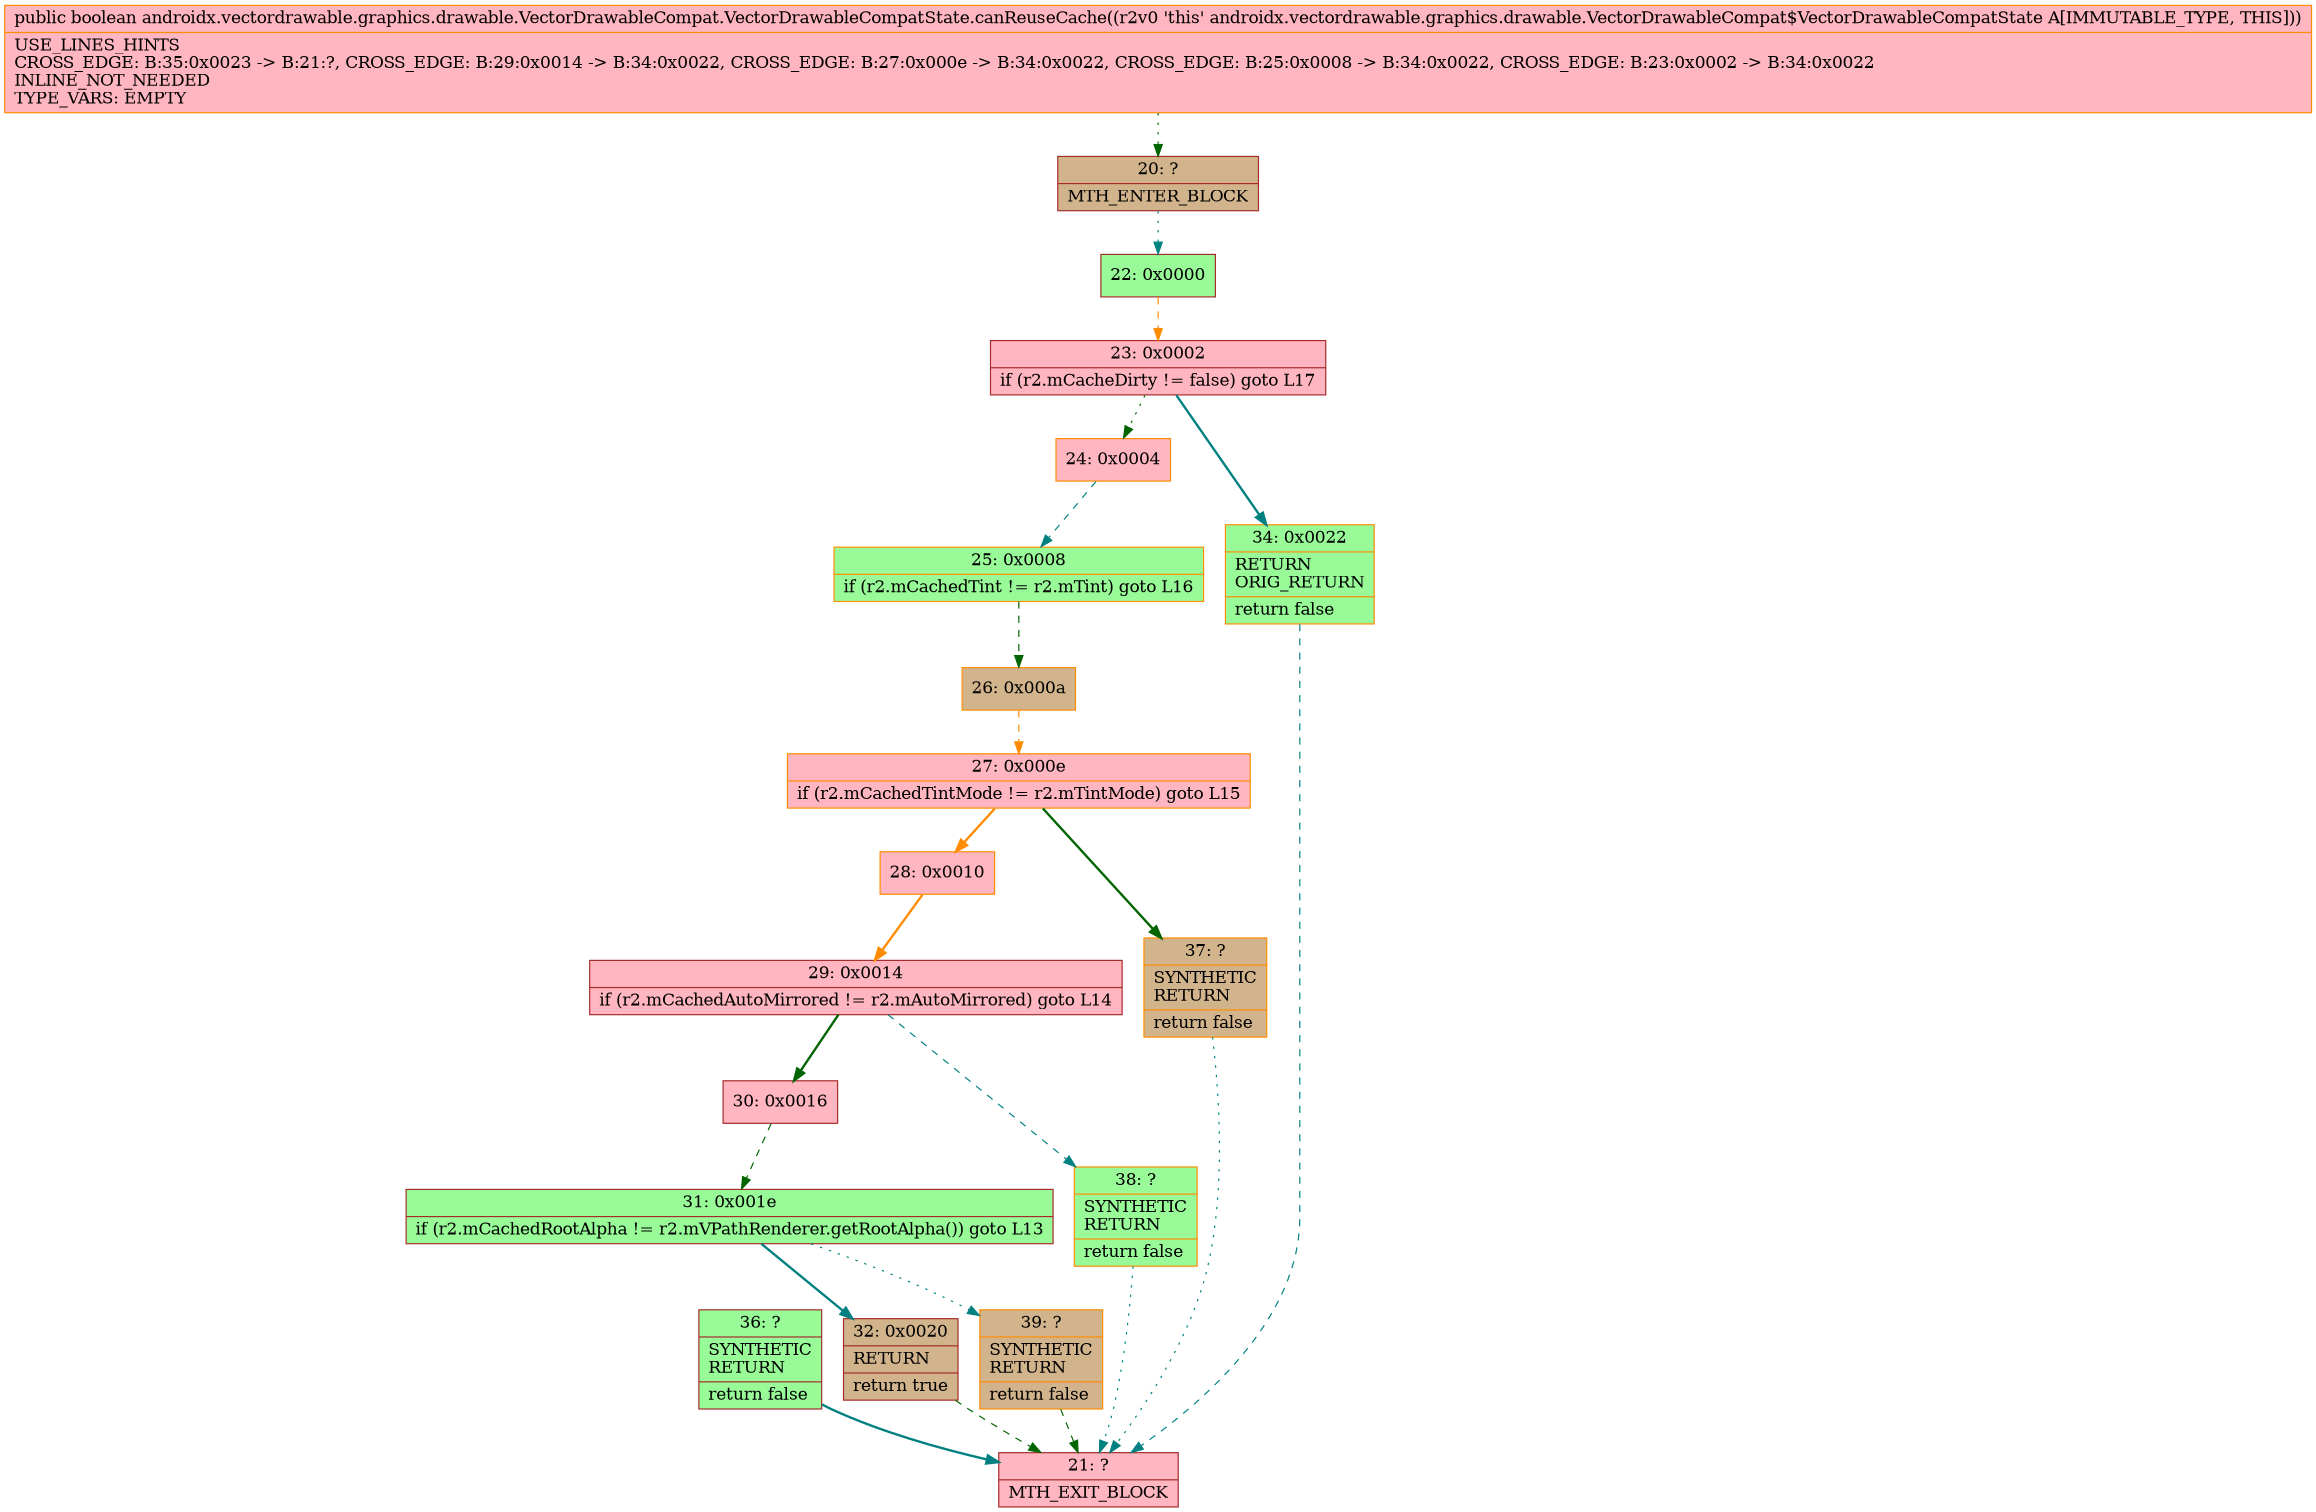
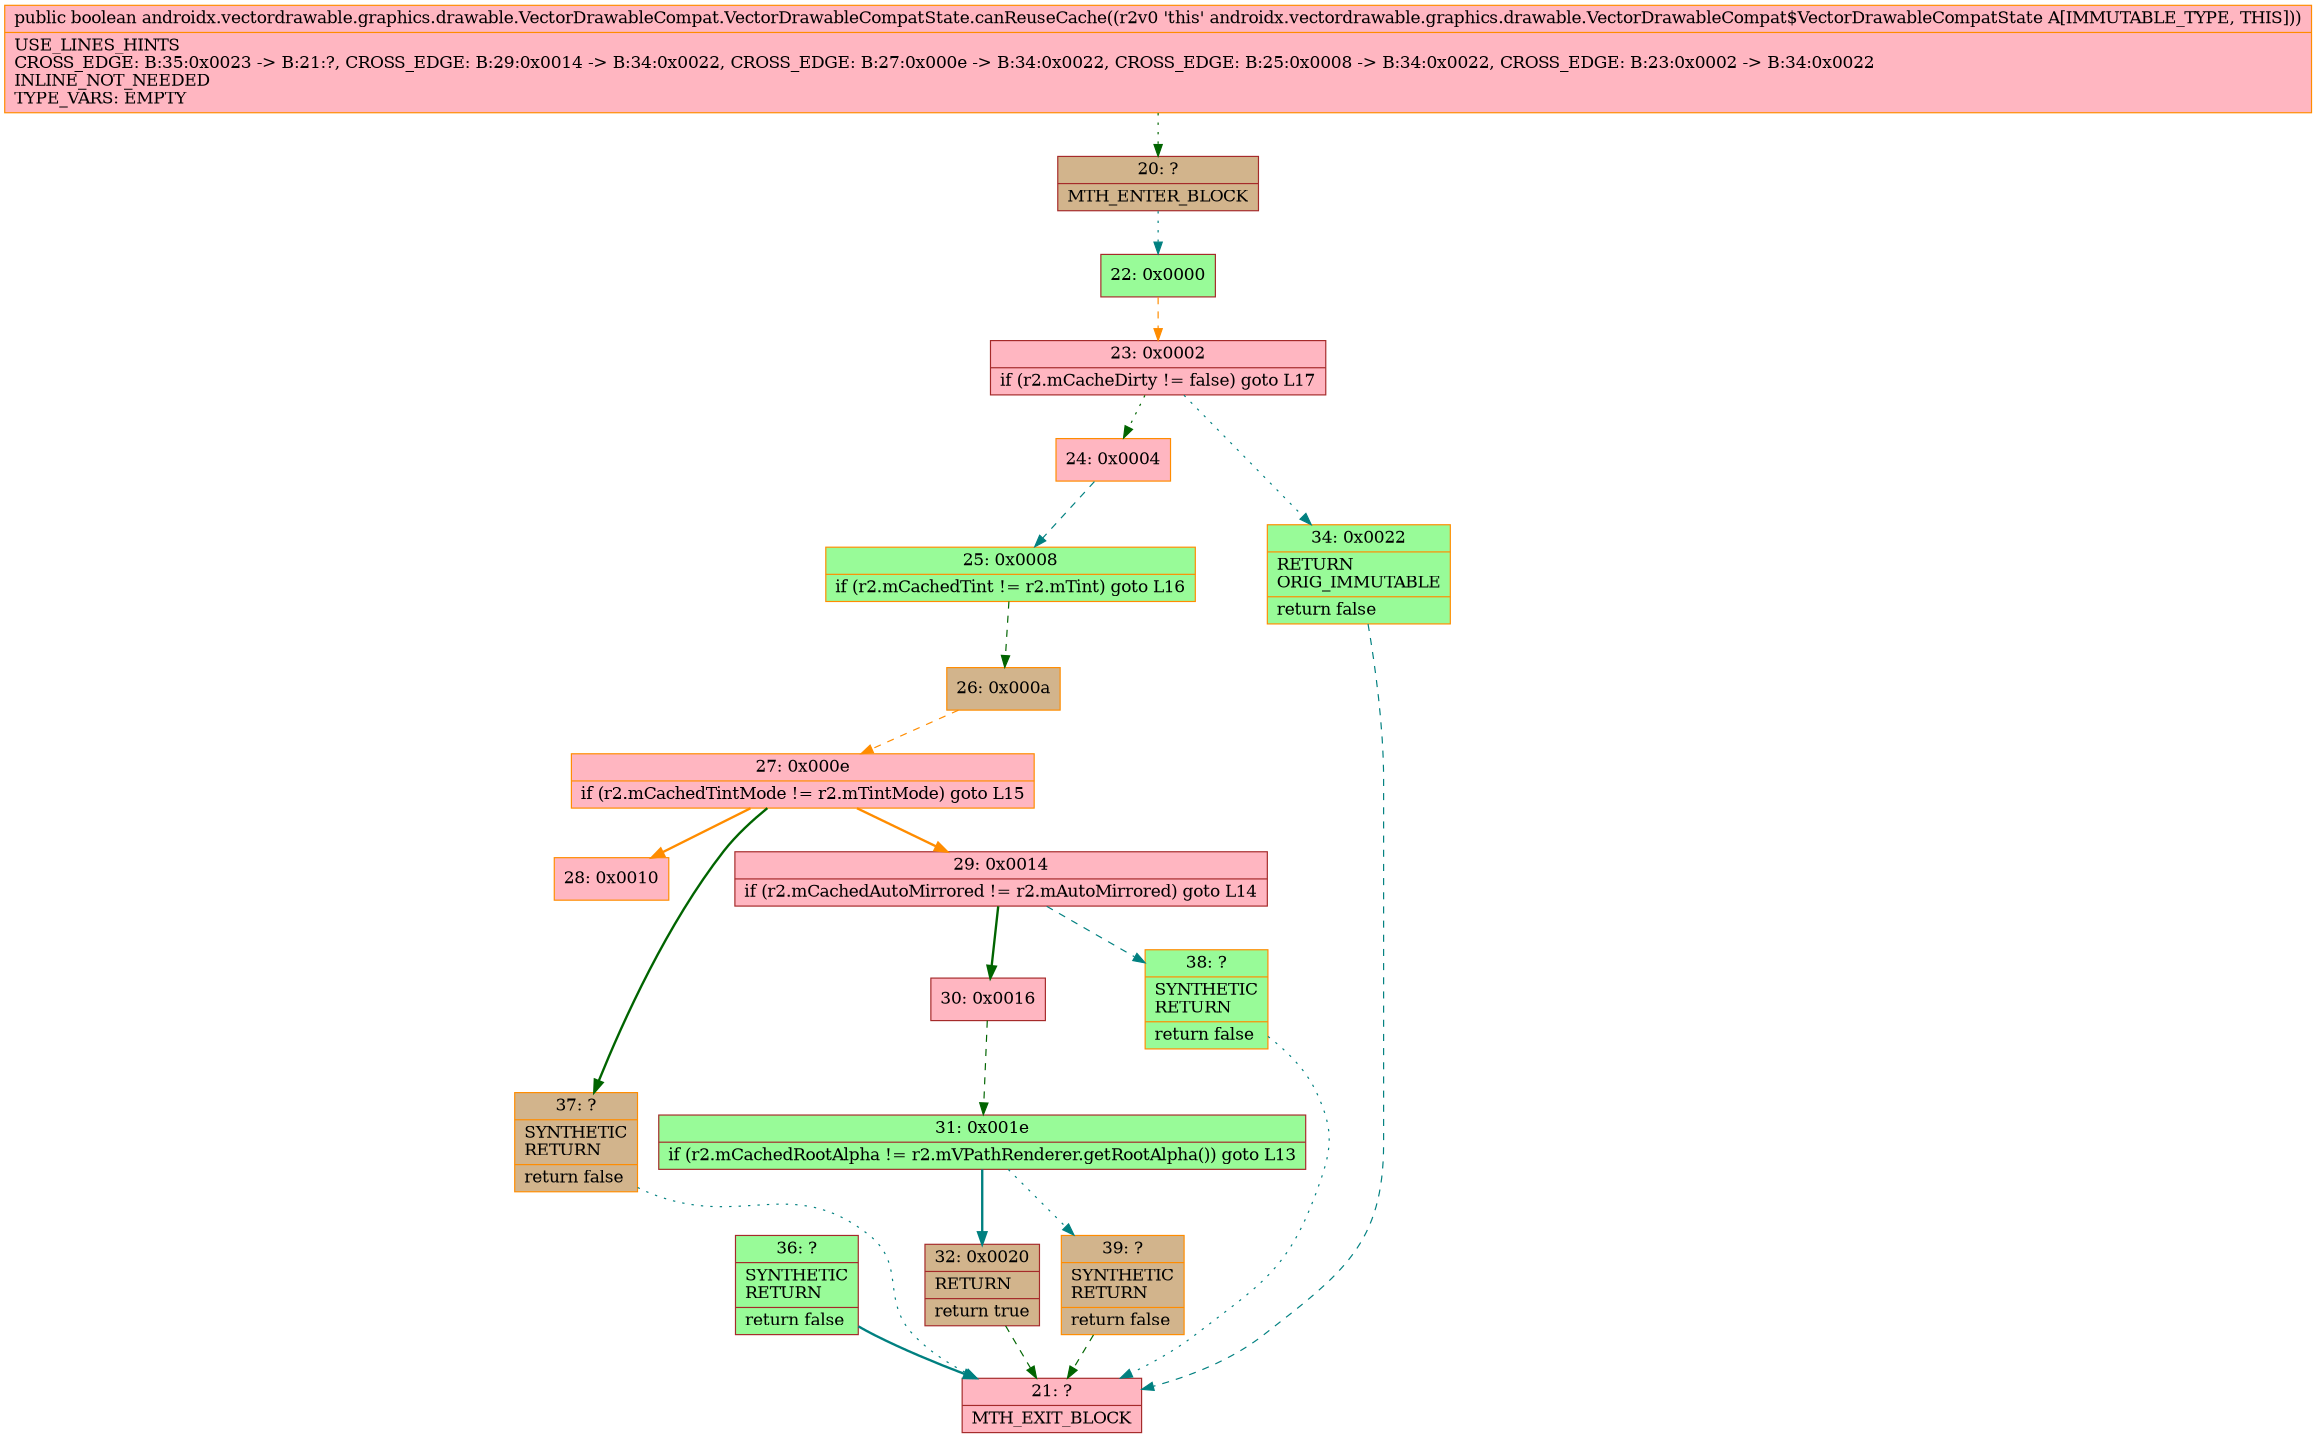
(1218, 455) -> (1243, 456)
(1300, 583) -> (1359, 583)
(902, 922) -> (897, 827)
